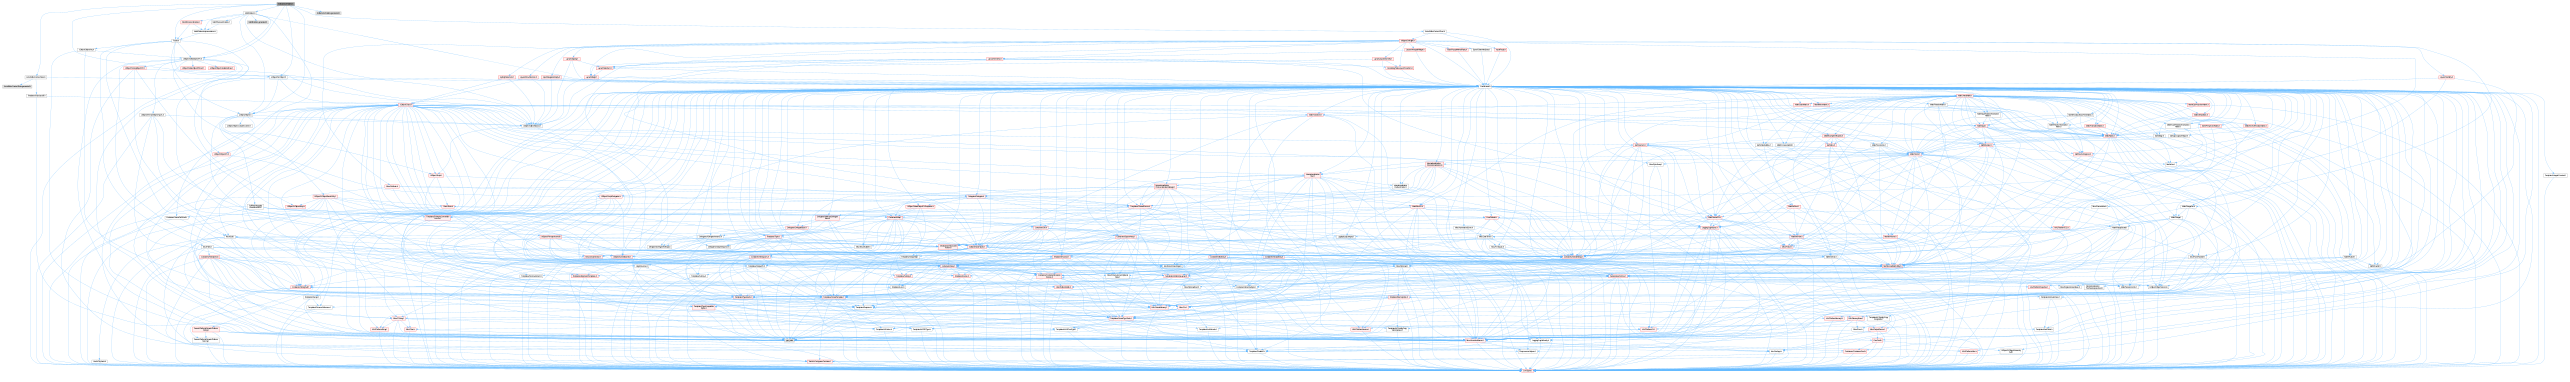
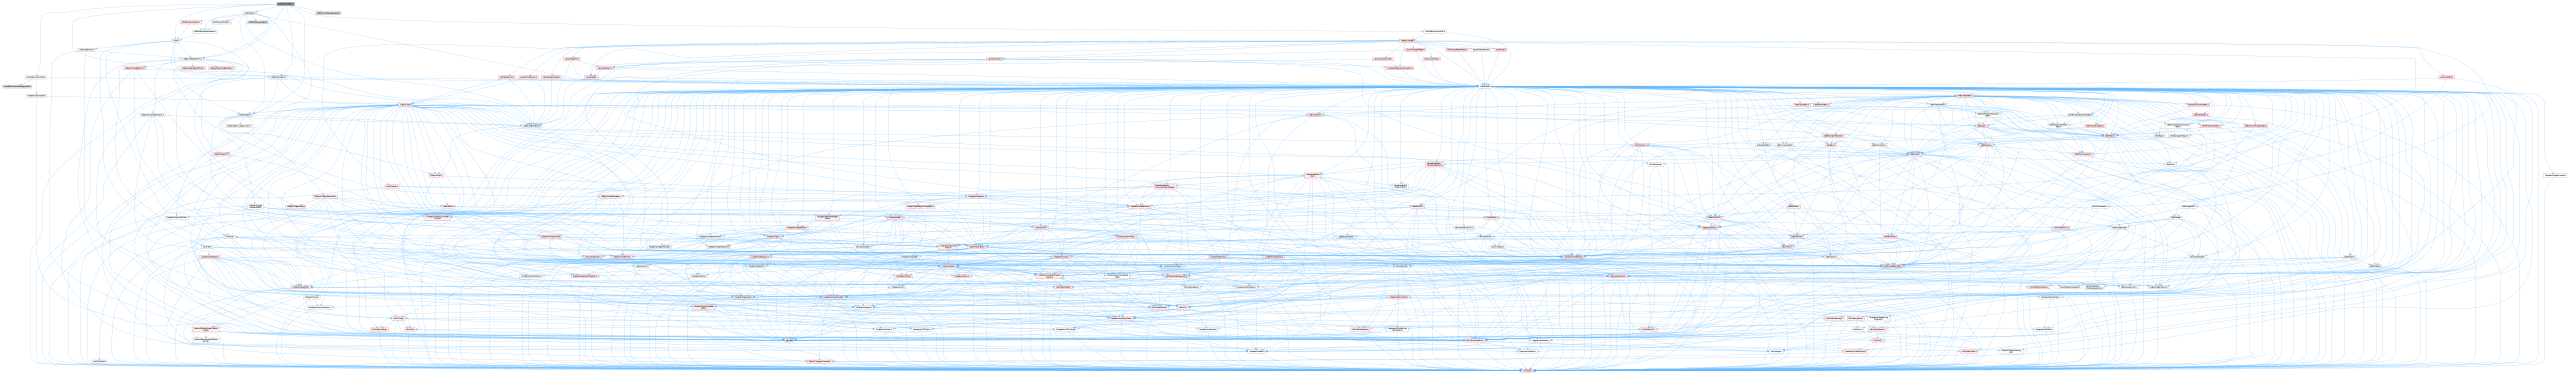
(1464, 40) -> (1455, 44)
(572, 59) -> (572, 59)
none -> (1432, 59)
